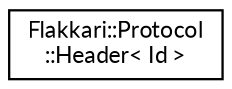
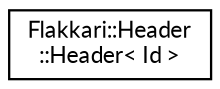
(116, 45) -> (110, 45)
